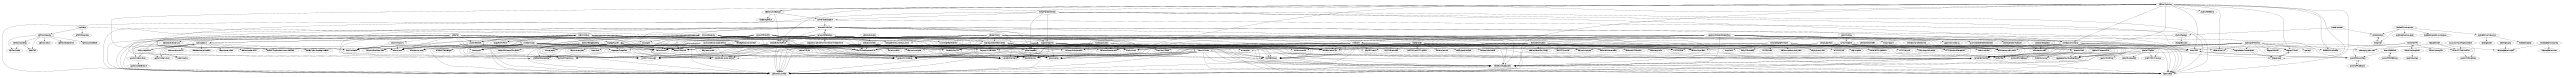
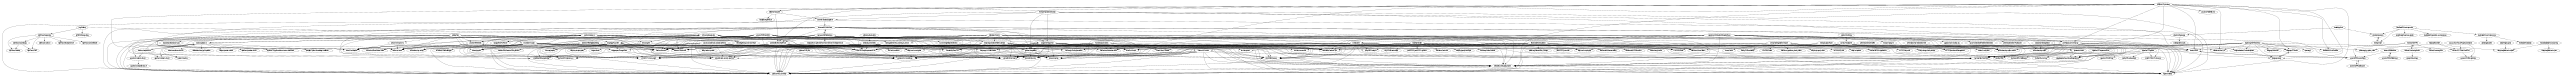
(773, 12) -> (774, 12)
(2337, 28) -> (2338, 28)
(32, 51) -> (32, 51)
